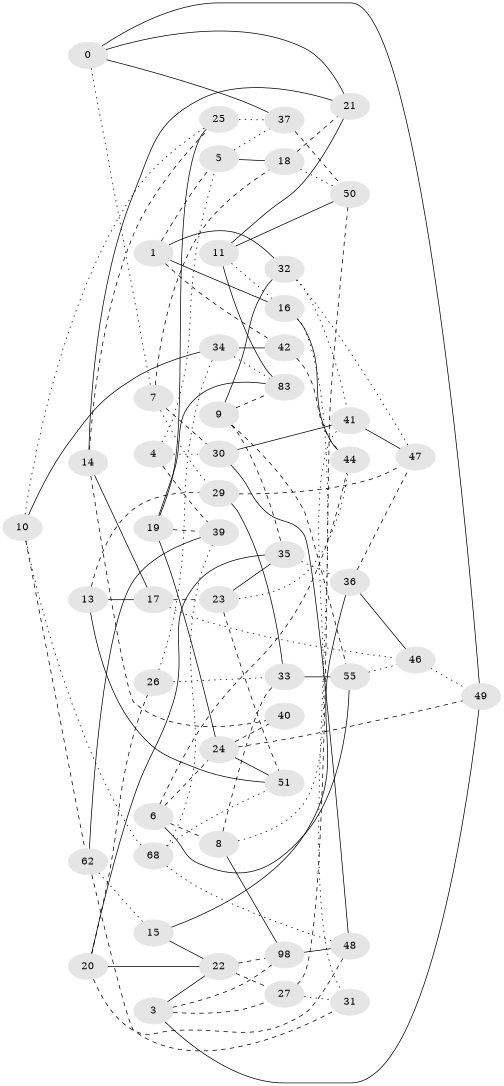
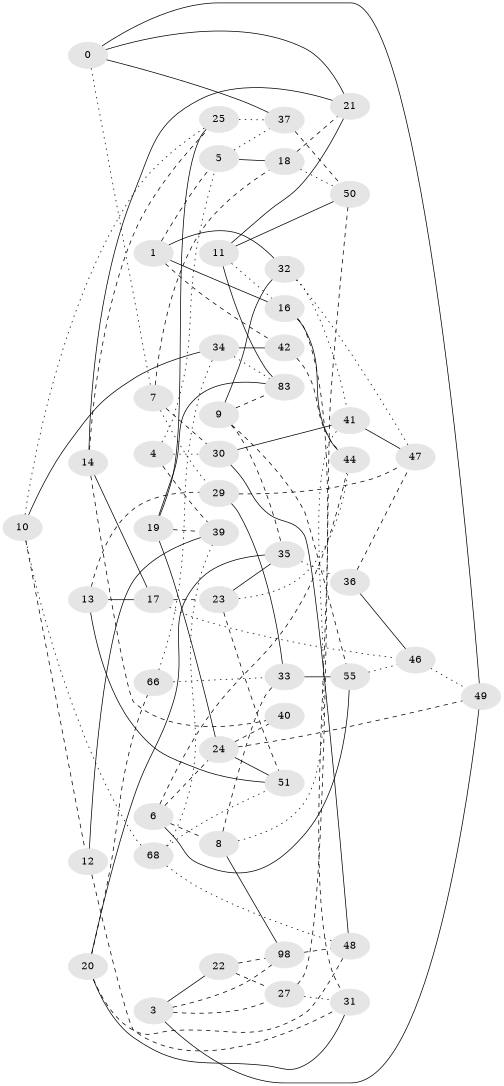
(324, 654) -> (324, 654)
(154, 683) -> (154, 683)
(88, 862) -> (88, 862)
(154, 933) -> none
(317, 950) -> (317, 950)
(154, 966) -> (206, 1063)
